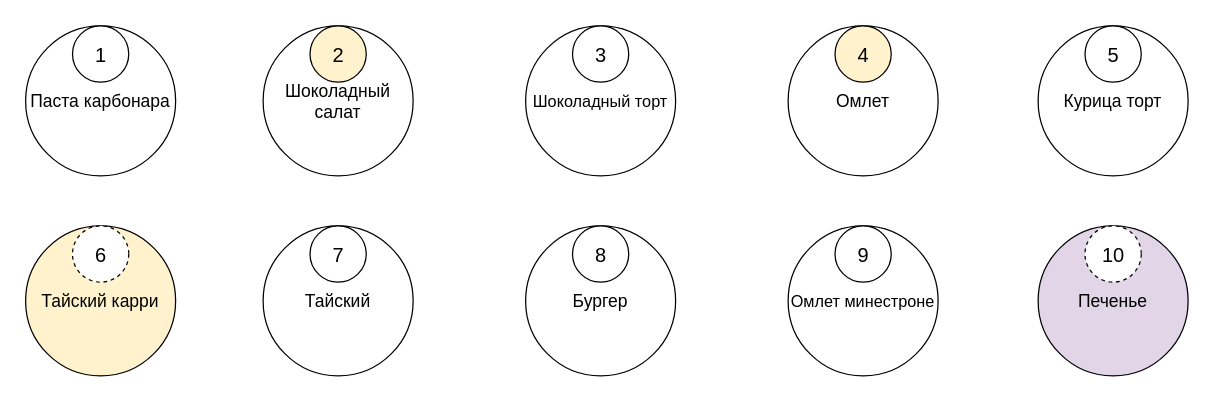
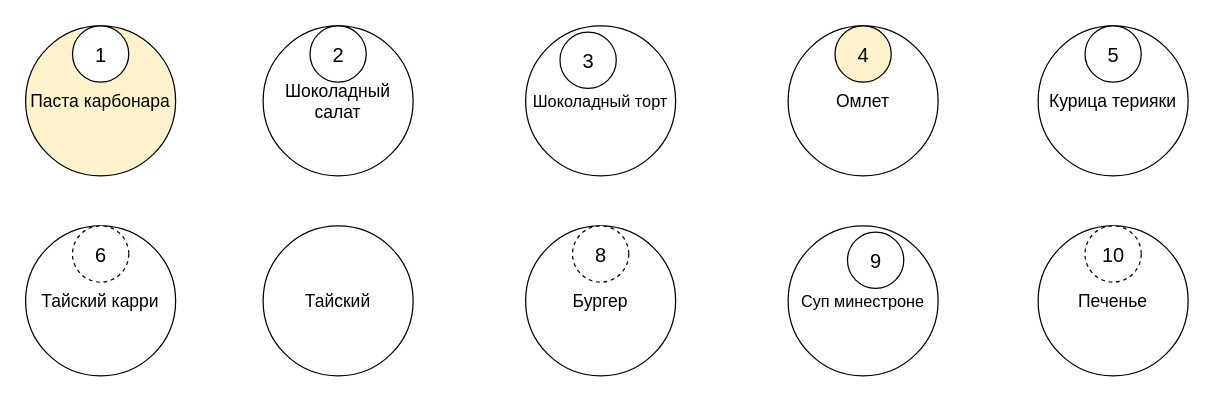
(338, 54) -> (338, 54)
(601, 54) -> (588, 60)
(101, 101) -> (101, 101)
(1113, 101) -> (1113, 101)
(338, 254) -> none
(601, 254) -> (601, 254)
(863, 254) -> (876, 260)
(101, 301) -> (101, 301)
(863, 301) -> (863, 301)
(1113, 301) -> (1113, 301)
